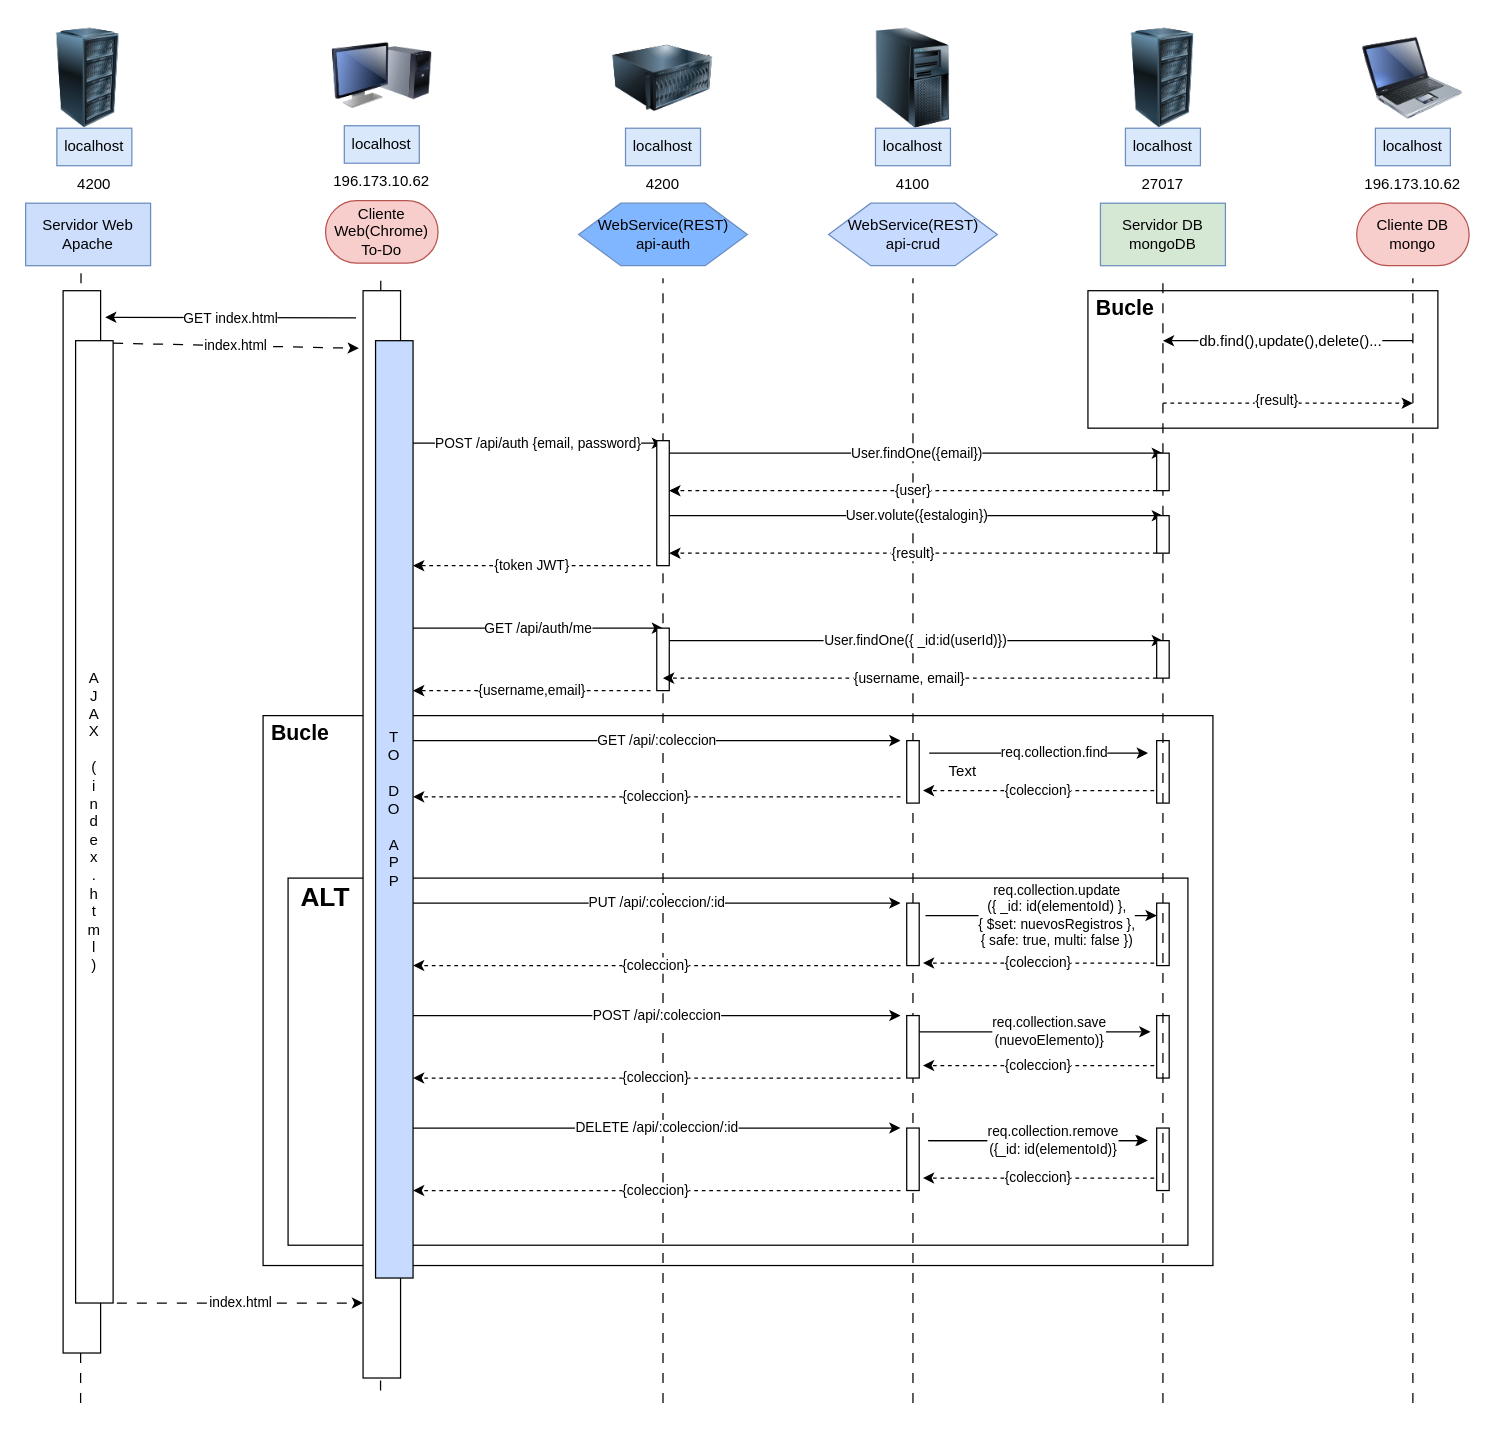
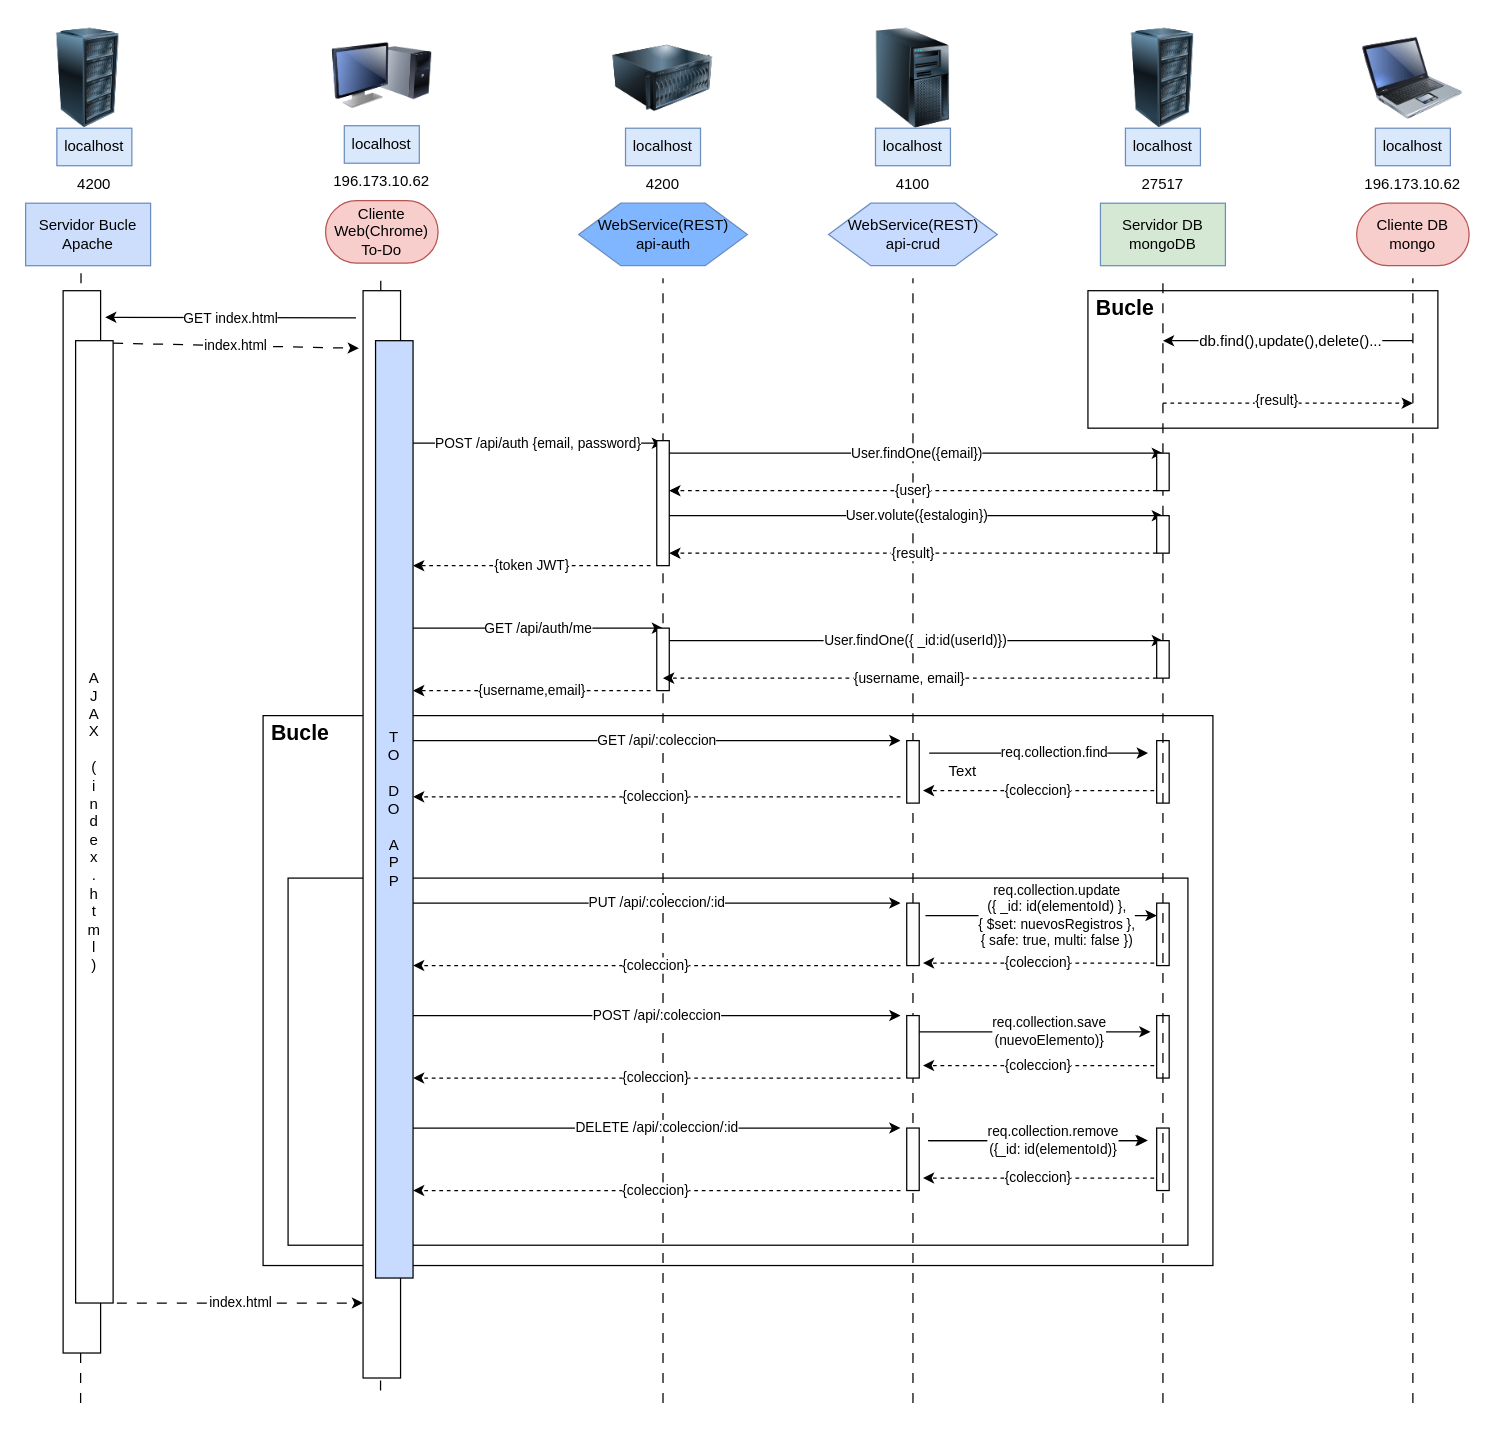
(1163, 184) -> (1163, 184)
(88, 234) -> (88, 234)
(326, 897) -> none
